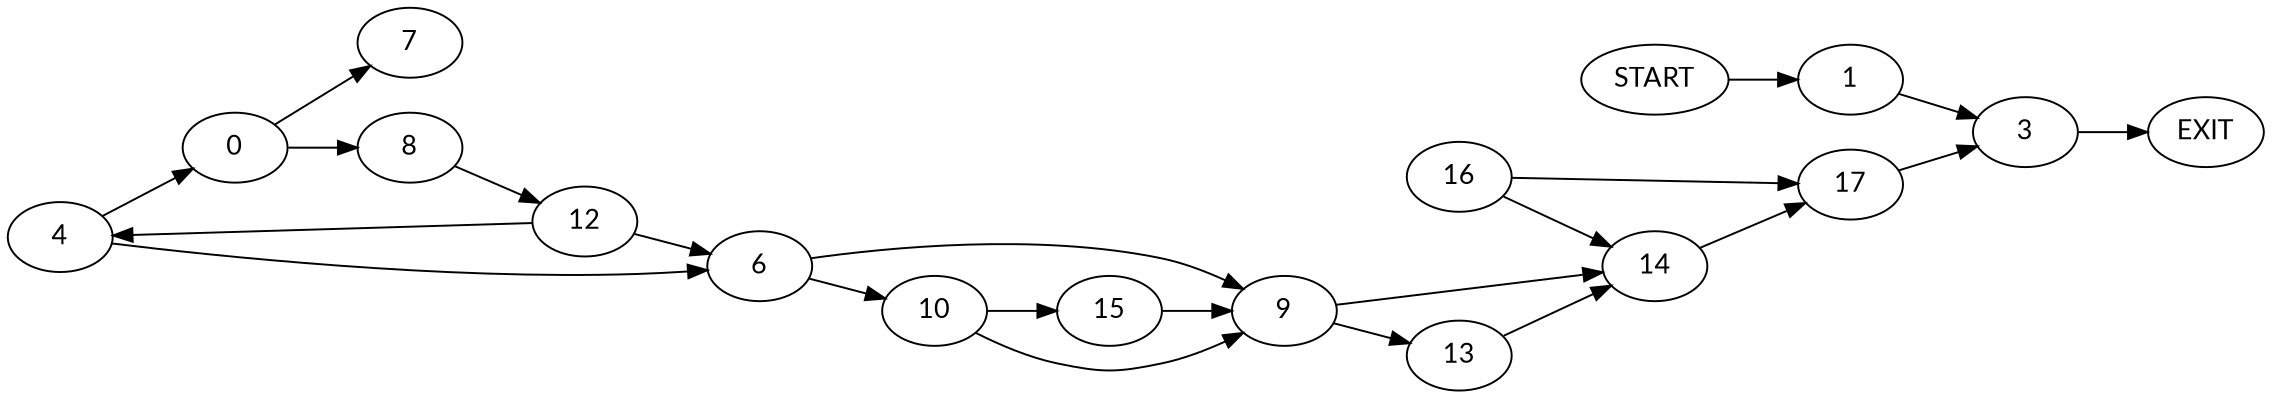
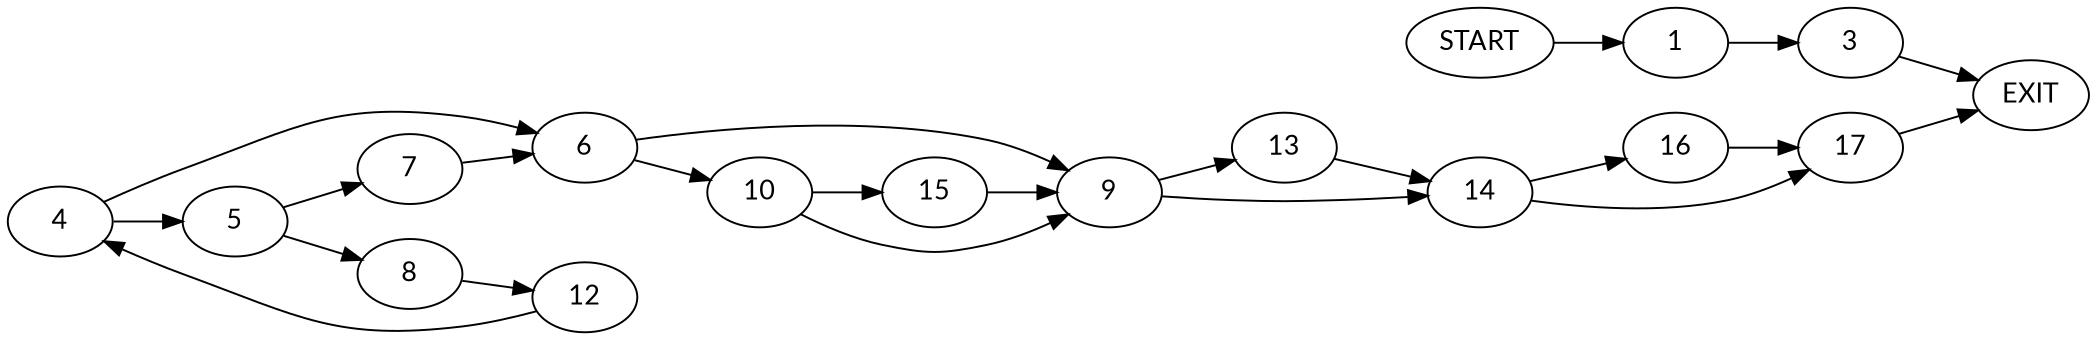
(235, 148) -> (235, 222)
(1929, 161) -> (1929, 125)
(1548, 217) -> (1568, 172)
(663, 241) -> (488, 160)
